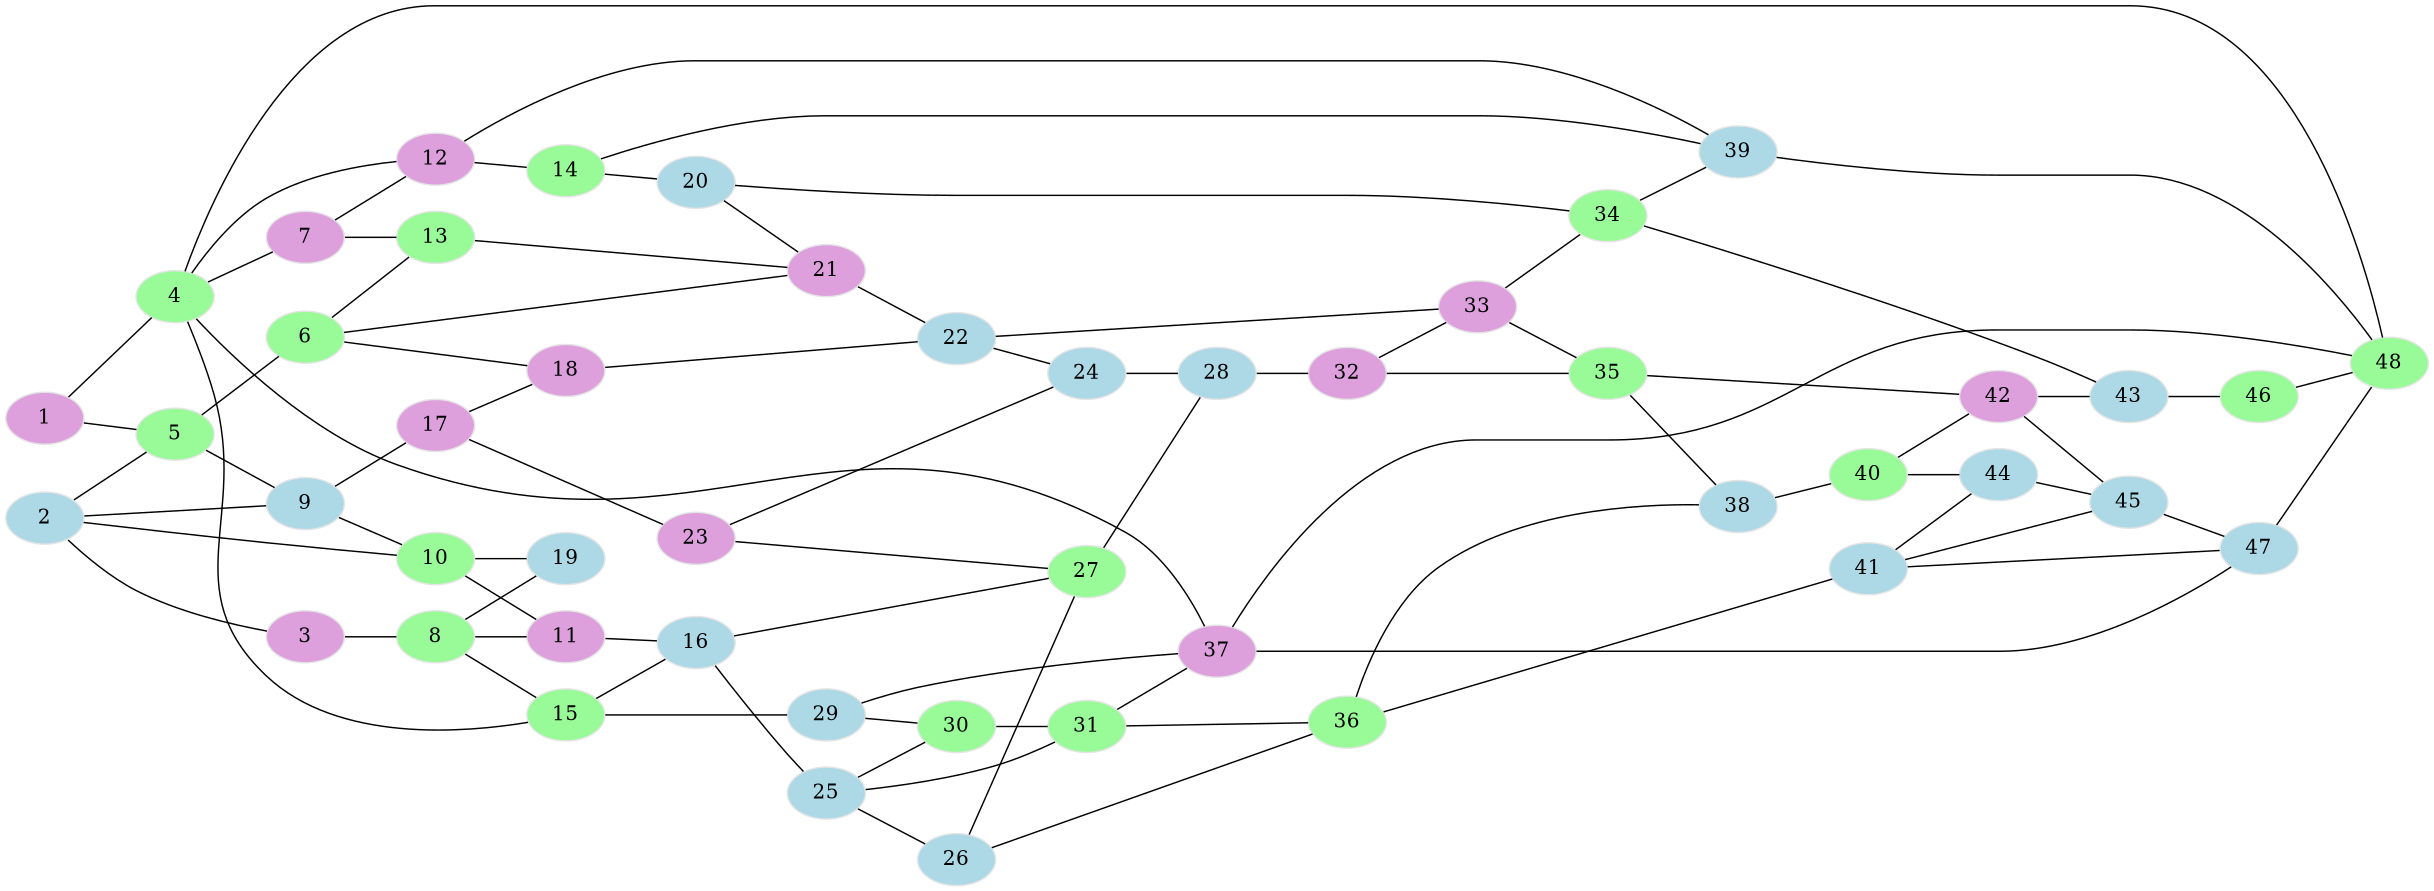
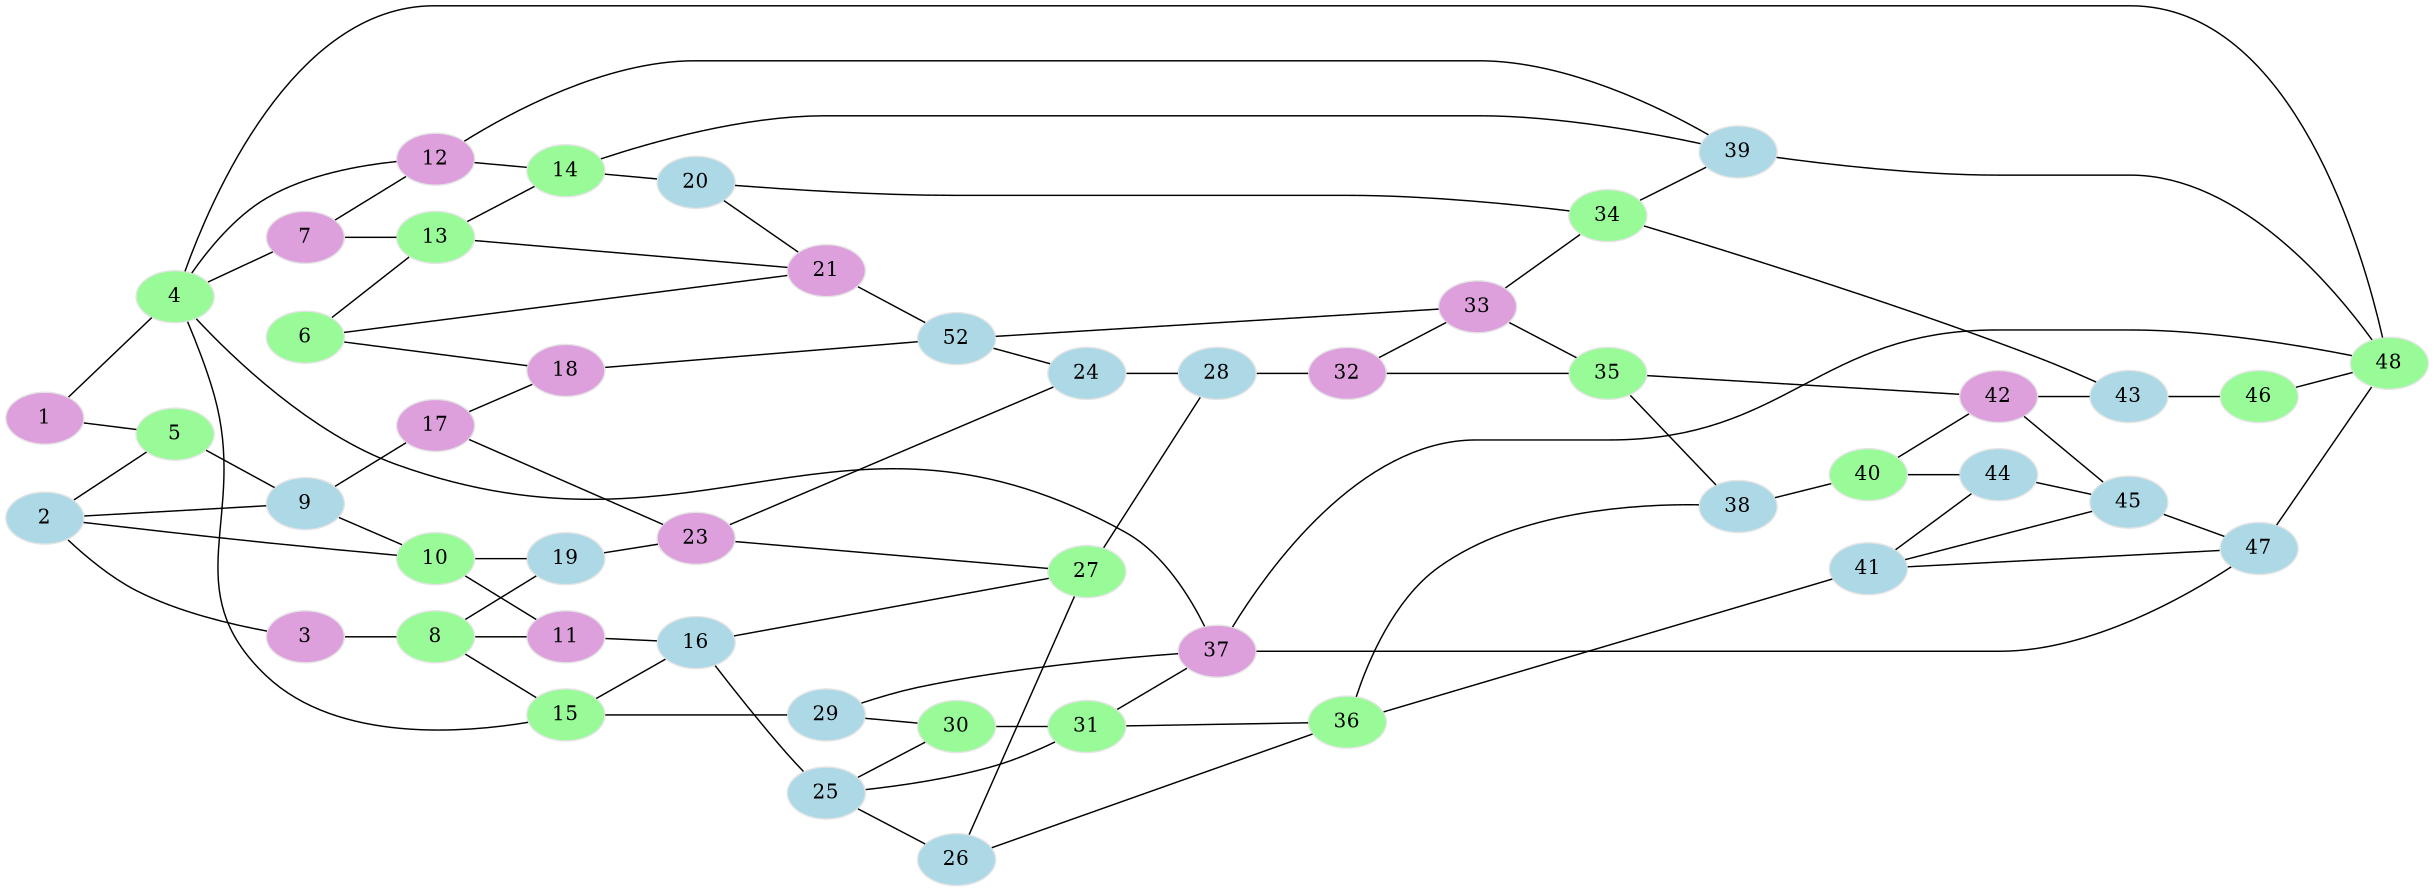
none -> (501, 204)
(957, 339) -> (957, 339)
(240, 386) -> none
none -> (631, 548)
